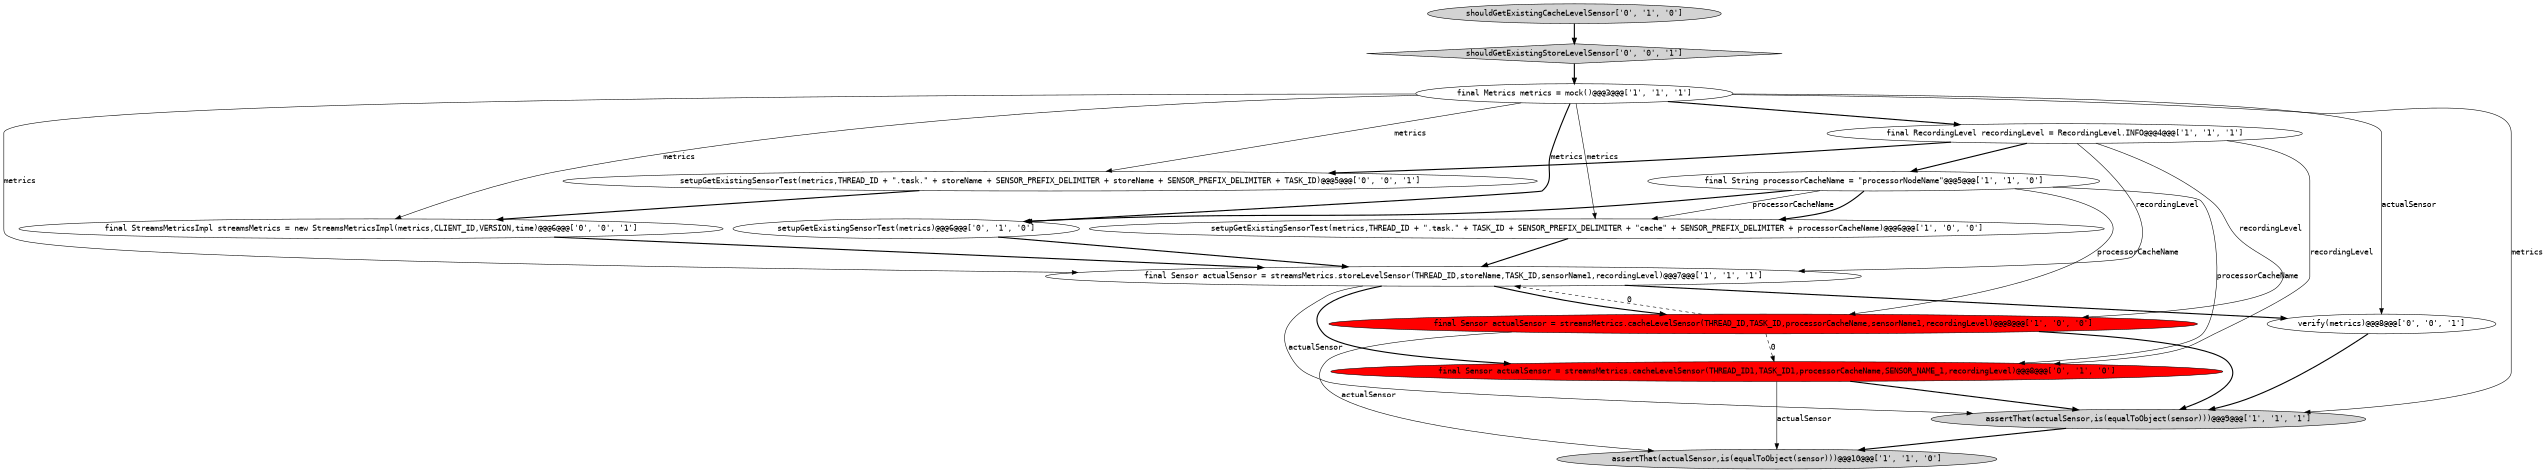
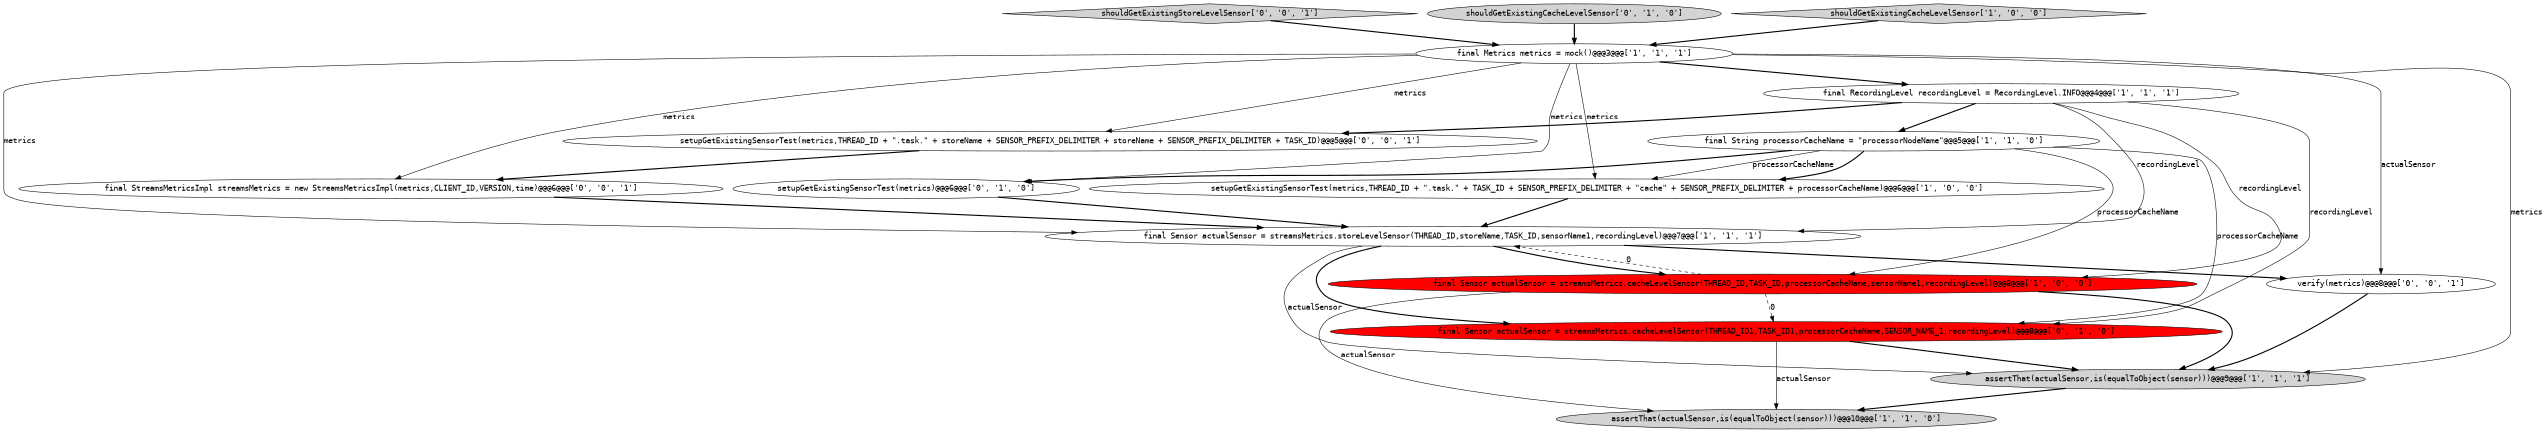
none -> (1939, 14)
(1574, 31) -> (1574, 31)
(1334, 204) -> (1334, 164)
